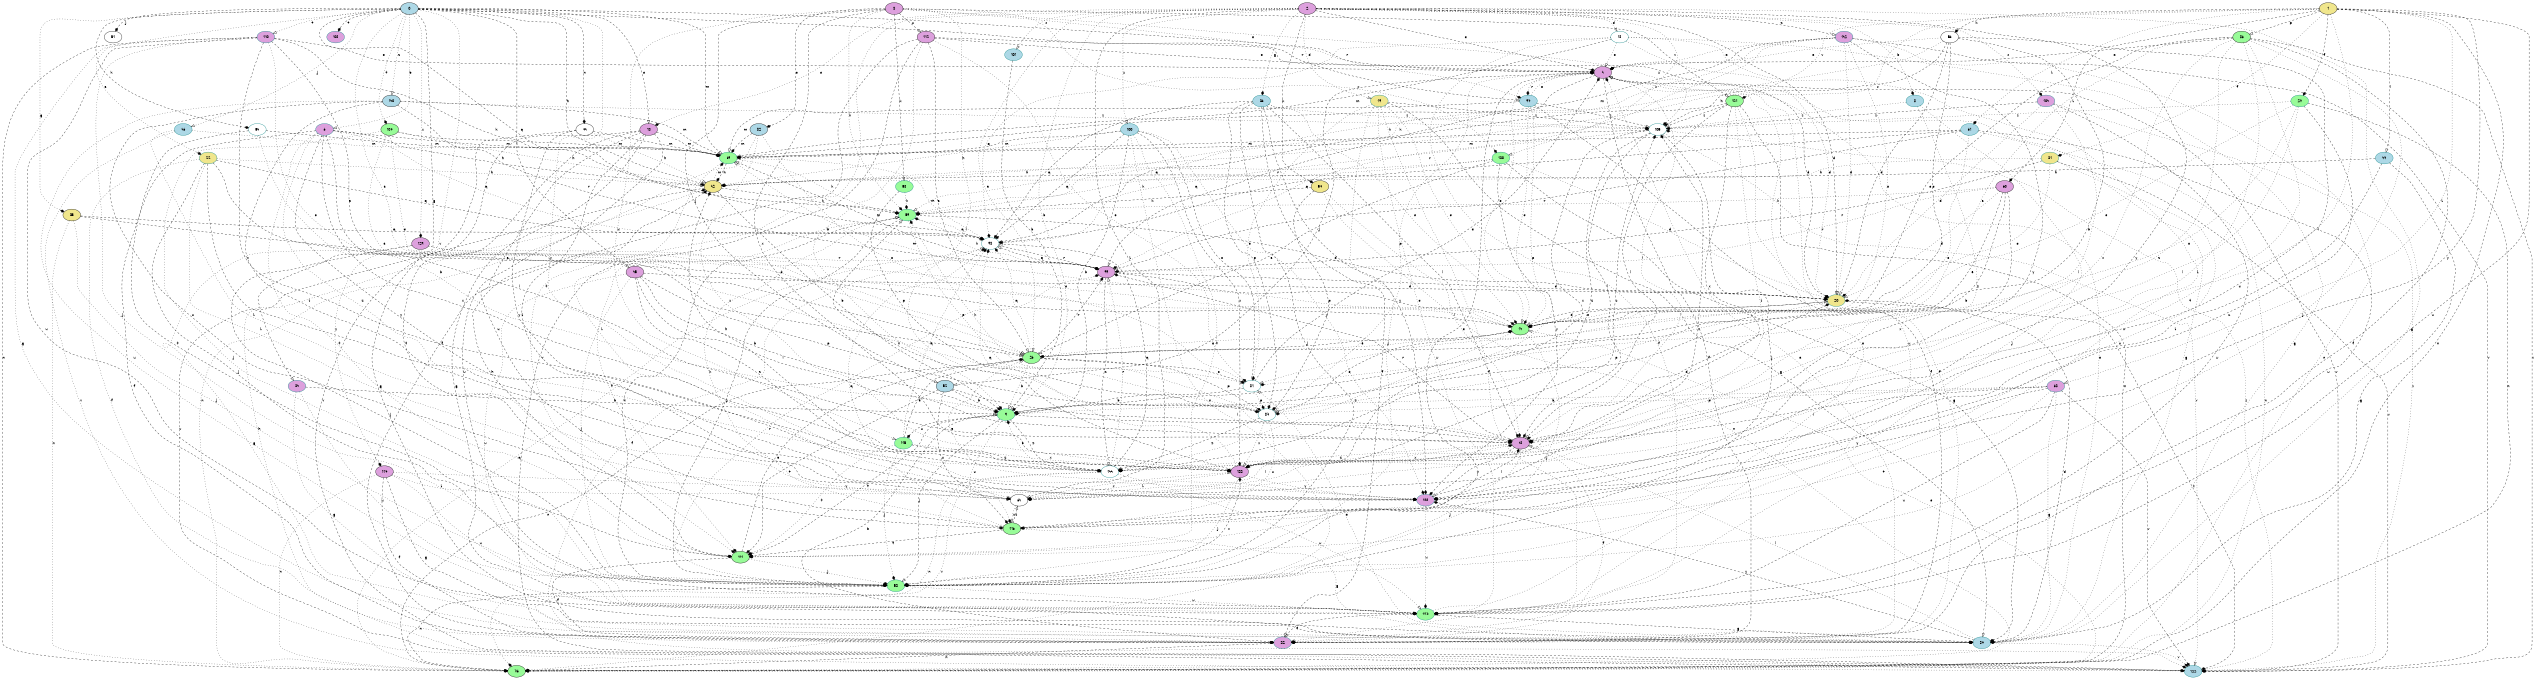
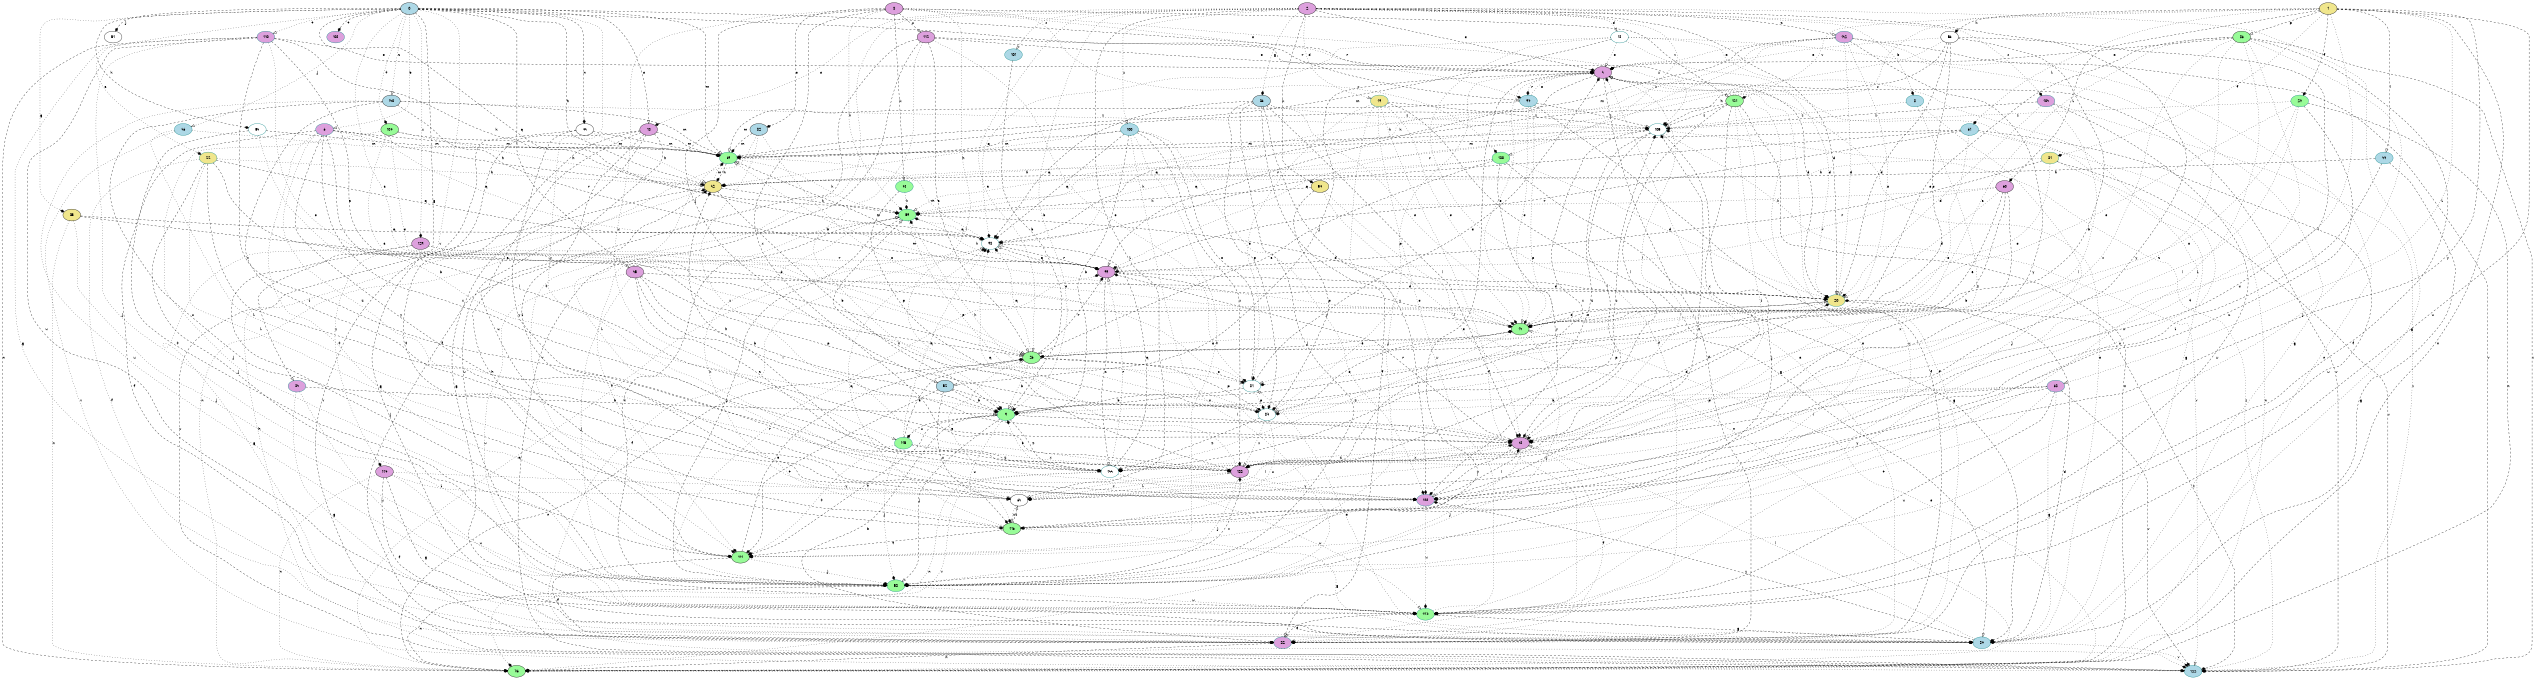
(1262, 101) -> (1262, 101)
(904, 187) -> (904, 187)
